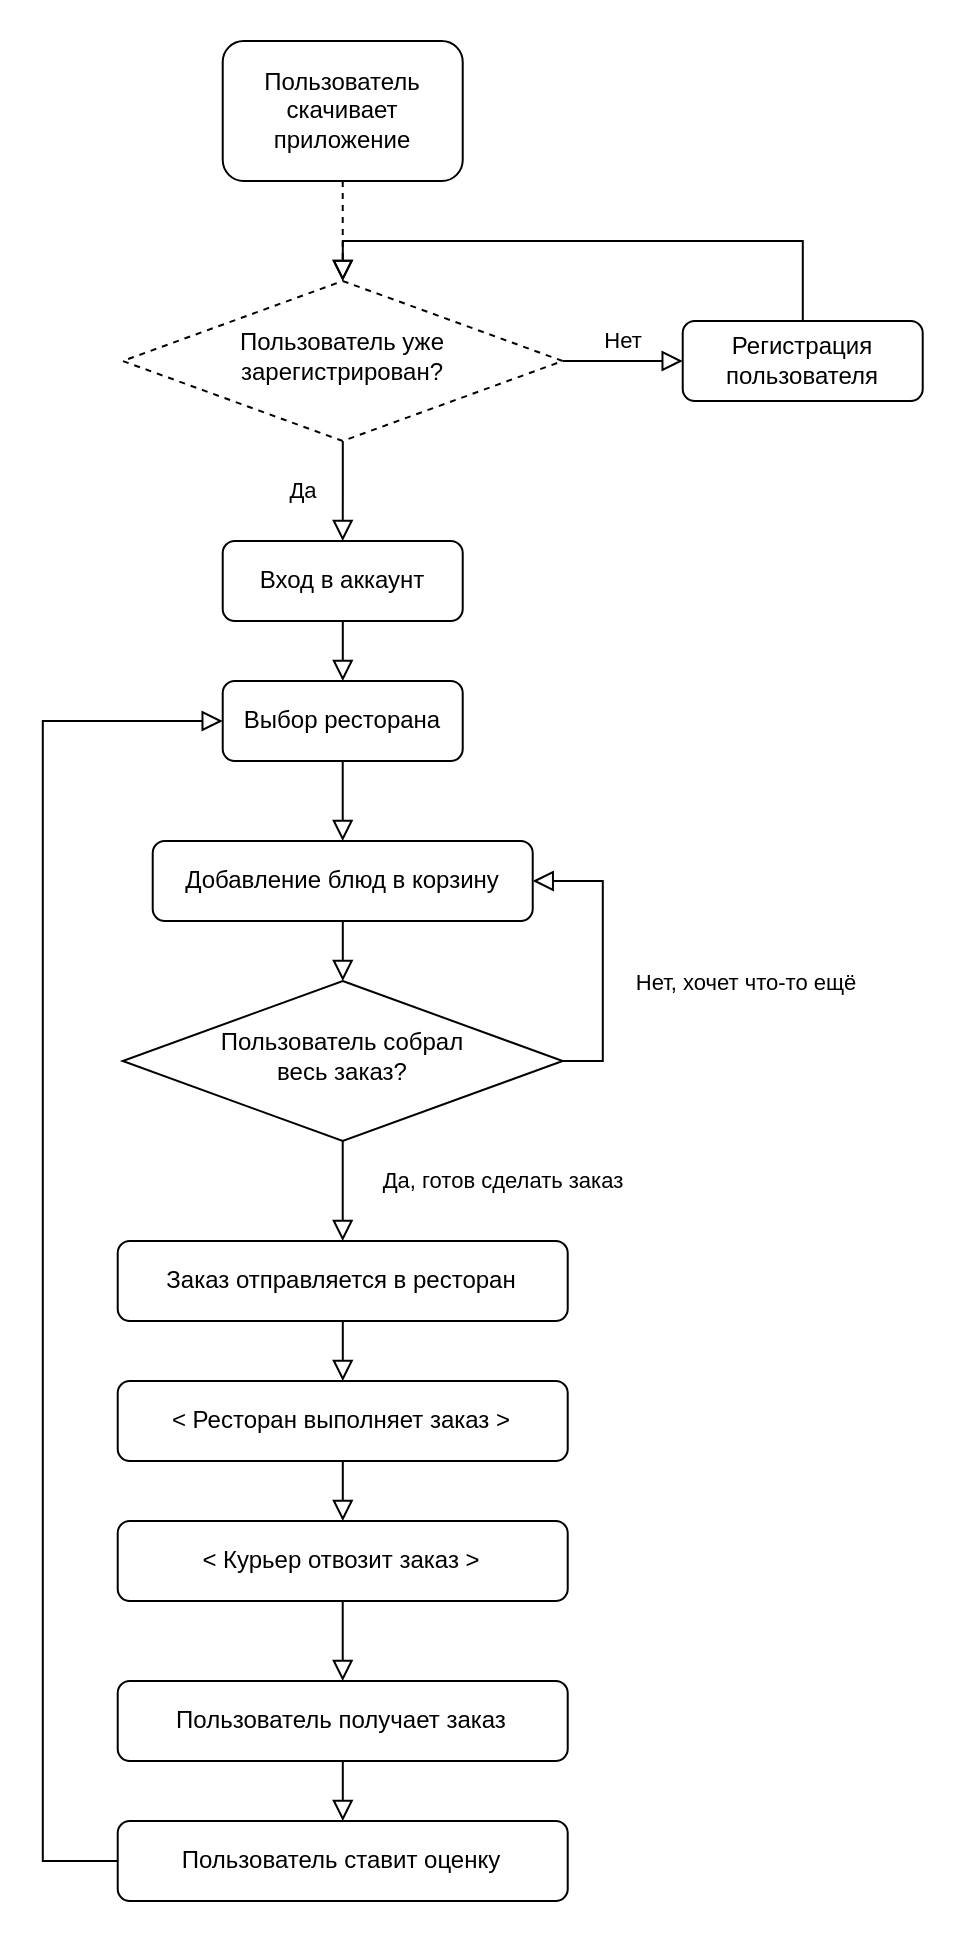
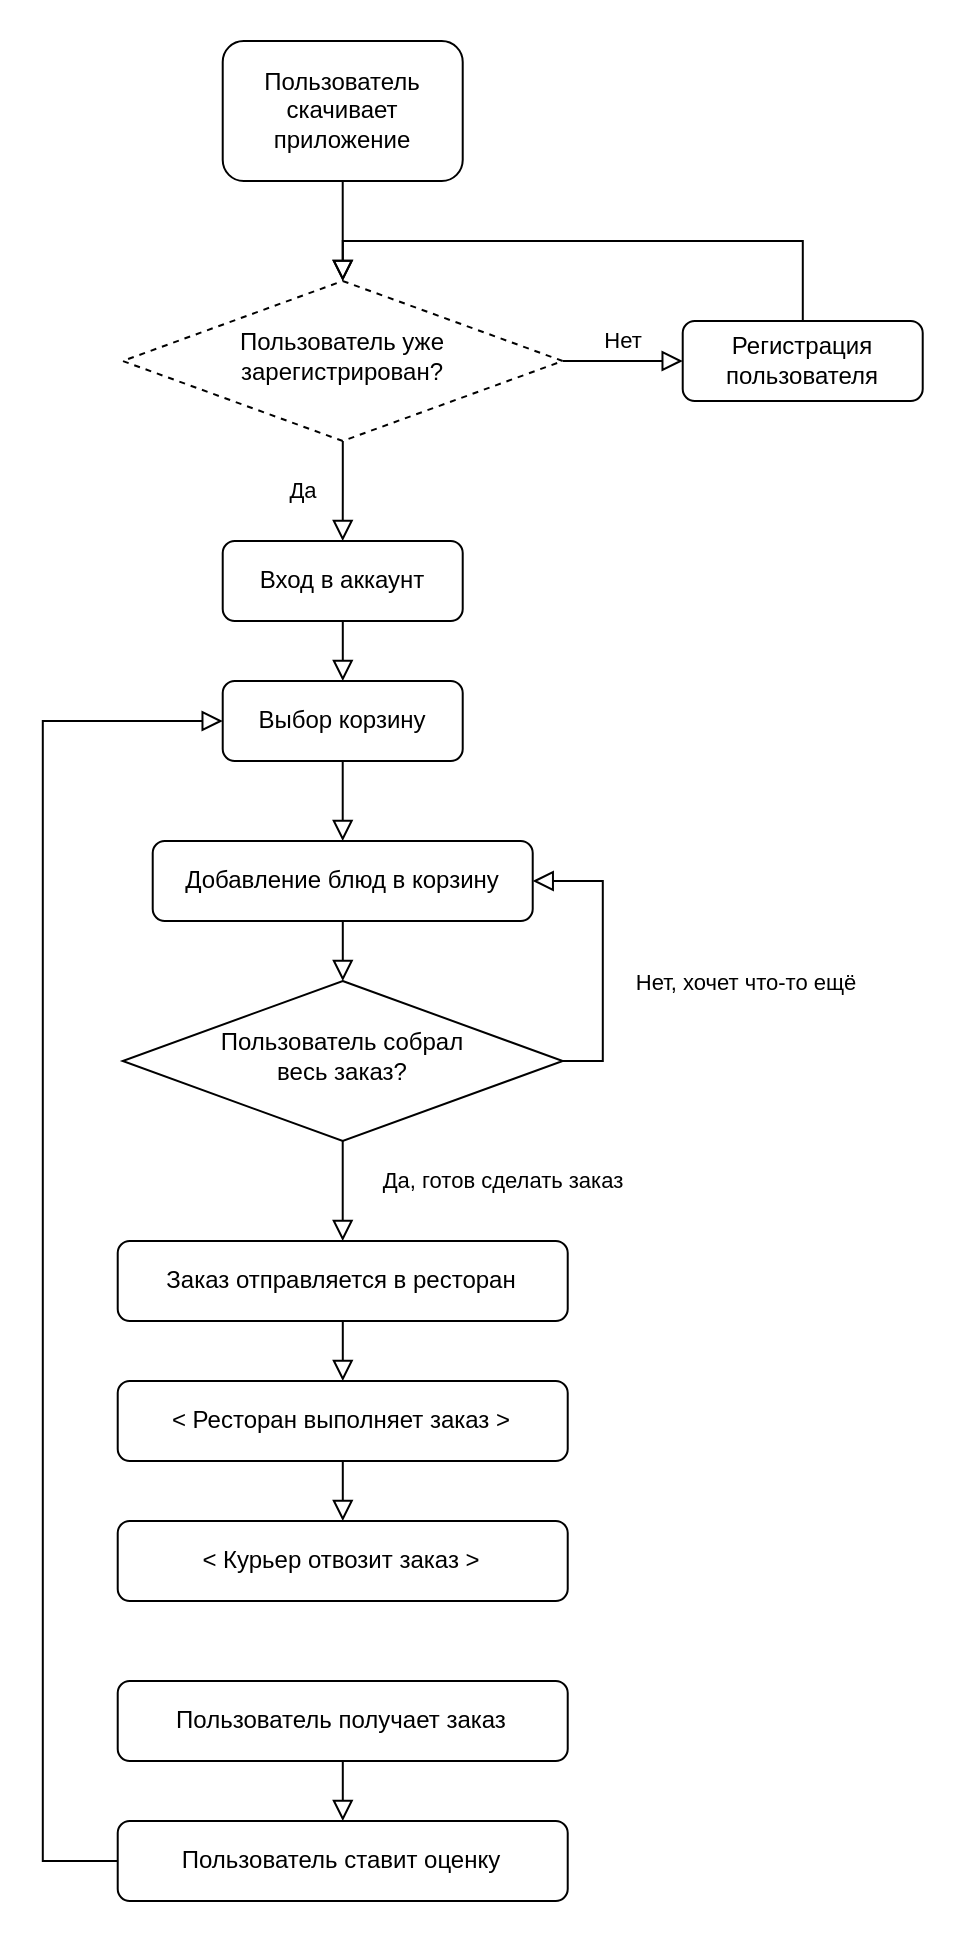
(343, 210) -> (343, 210)
(343, 721) -> (343, 721)
(343, 1630) -> none
